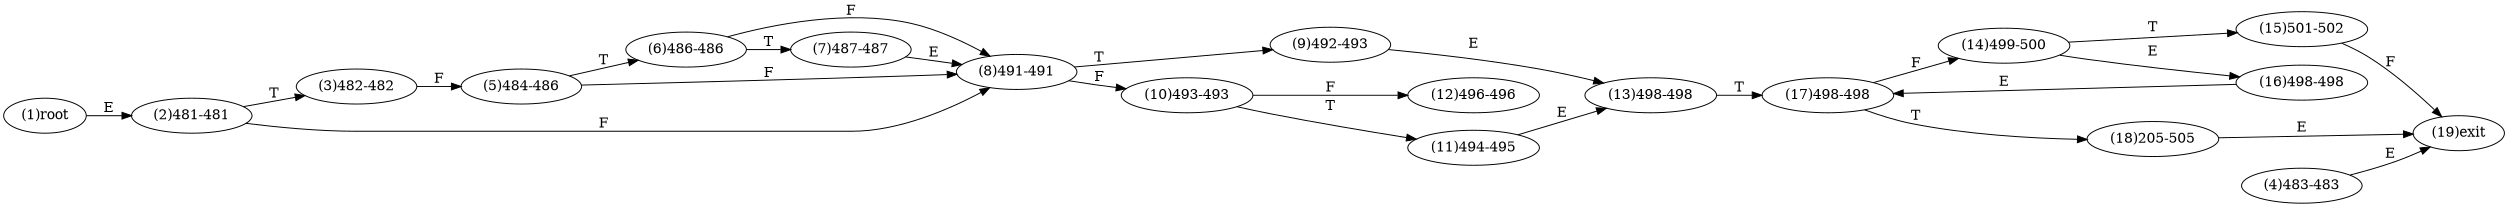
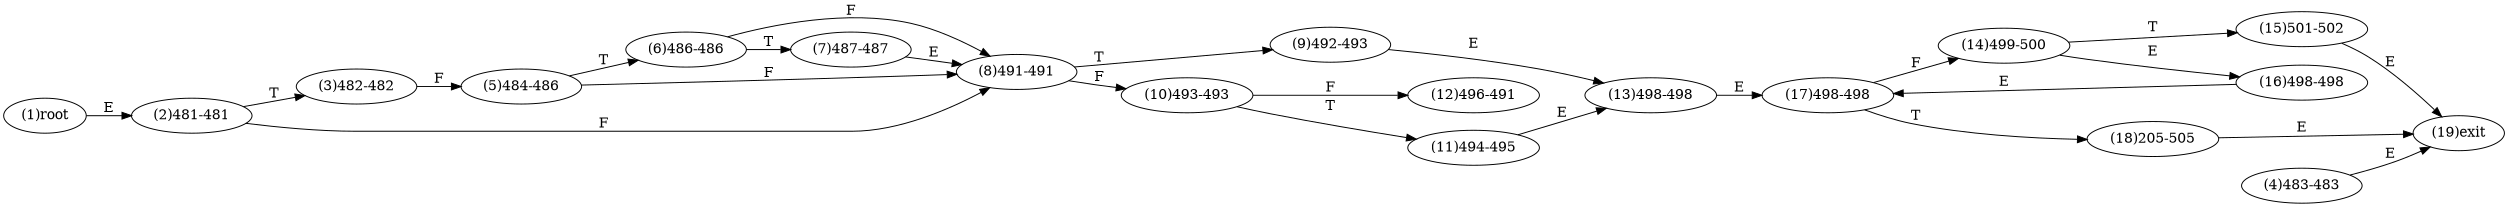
(2390, 63) -> (2390, 63)
(1739, 88) -> (1739, 88)
(1474, 95) -> (1474, 95)
